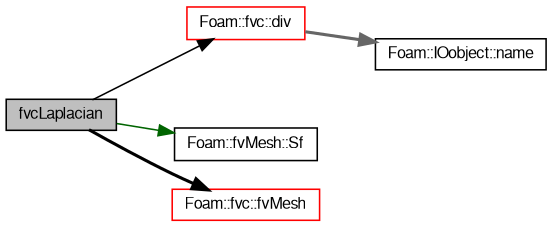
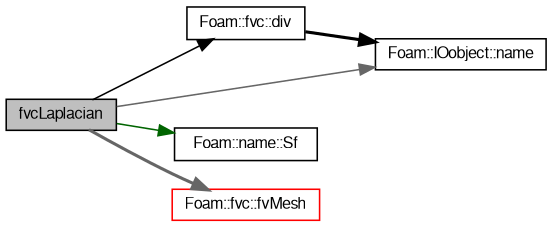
(246, 23) -> (246, 23)
(332, 36) -> (332, 36)
none -> (238, 88)
(246, 144) -> (246, 144)
(141, 158) -> (141, 158)
